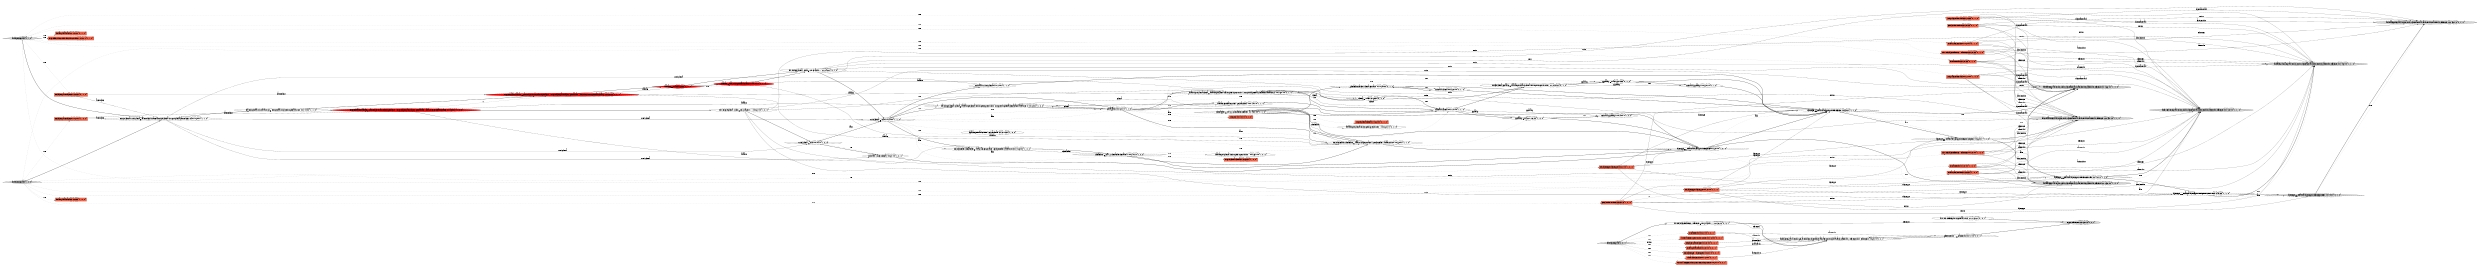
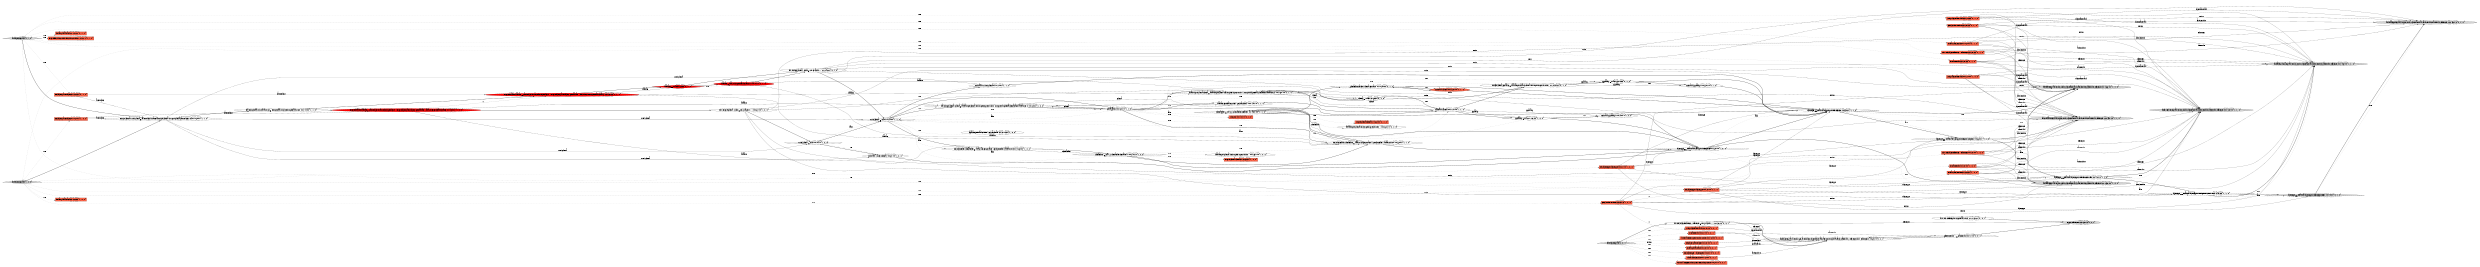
(986, 26) -> (983, 22)
(1450, 90) -> (1450, 90)
(1210, 143) -> (1216, 127)
none -> (1702, 228)
